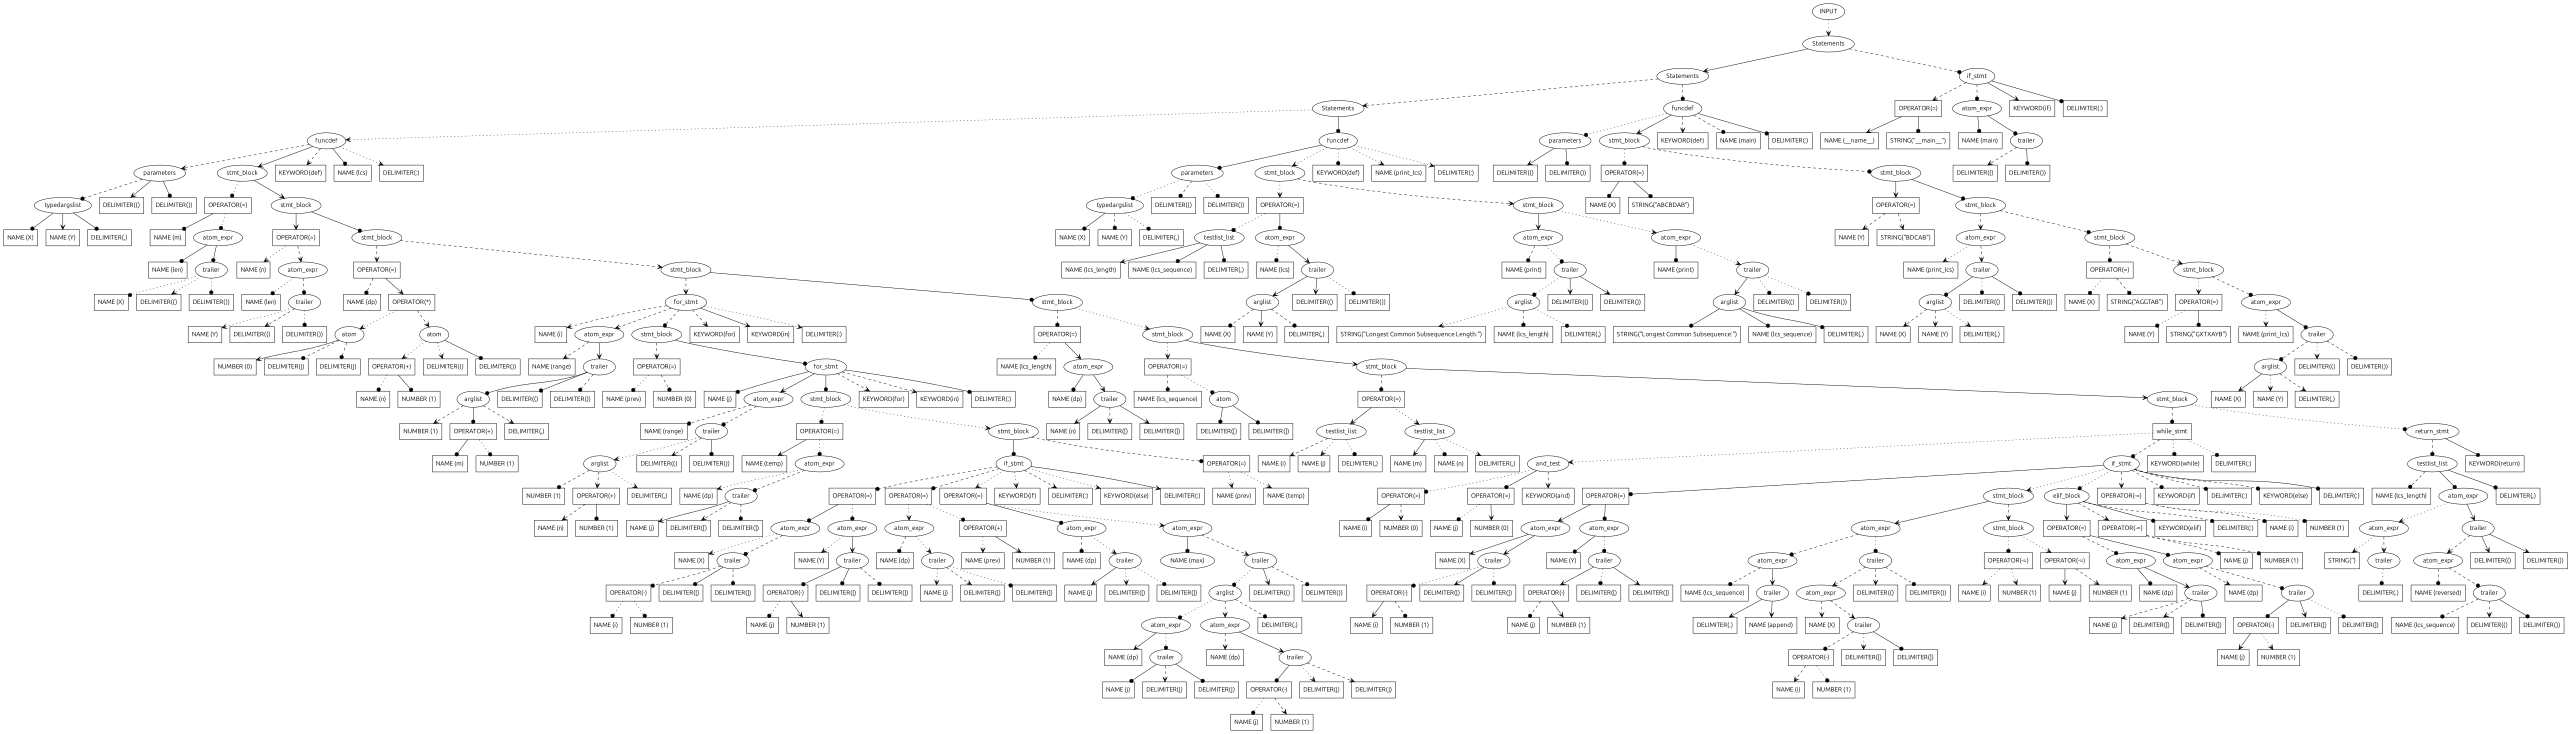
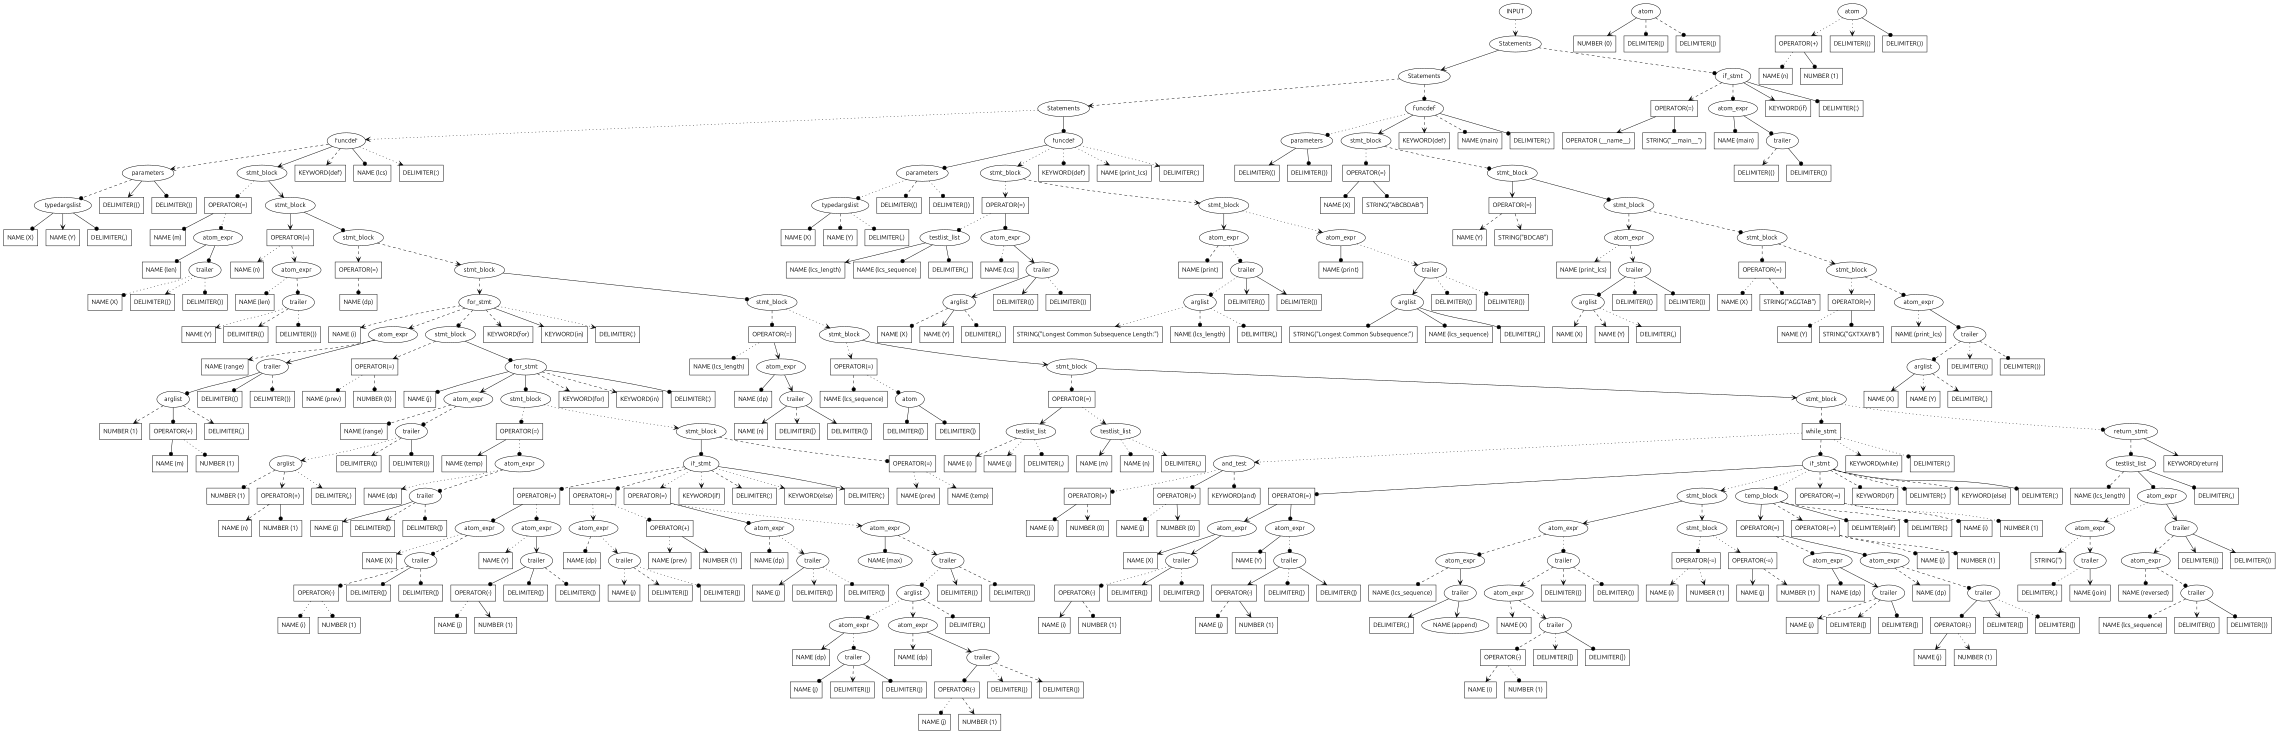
(1850, 141) -> (1598, 141)
(412, 302) -> none
(2174, 446) -> (1846, 447)
(2461, 446) -> (2159, 446)
(1548, 478) -> (1234, 478)
(2067, 496) -> (1762, 496)
(2180, 528) -> (1874, 528)
none -> (2090, 593)
(1771, 625) -> (1455, 625)
